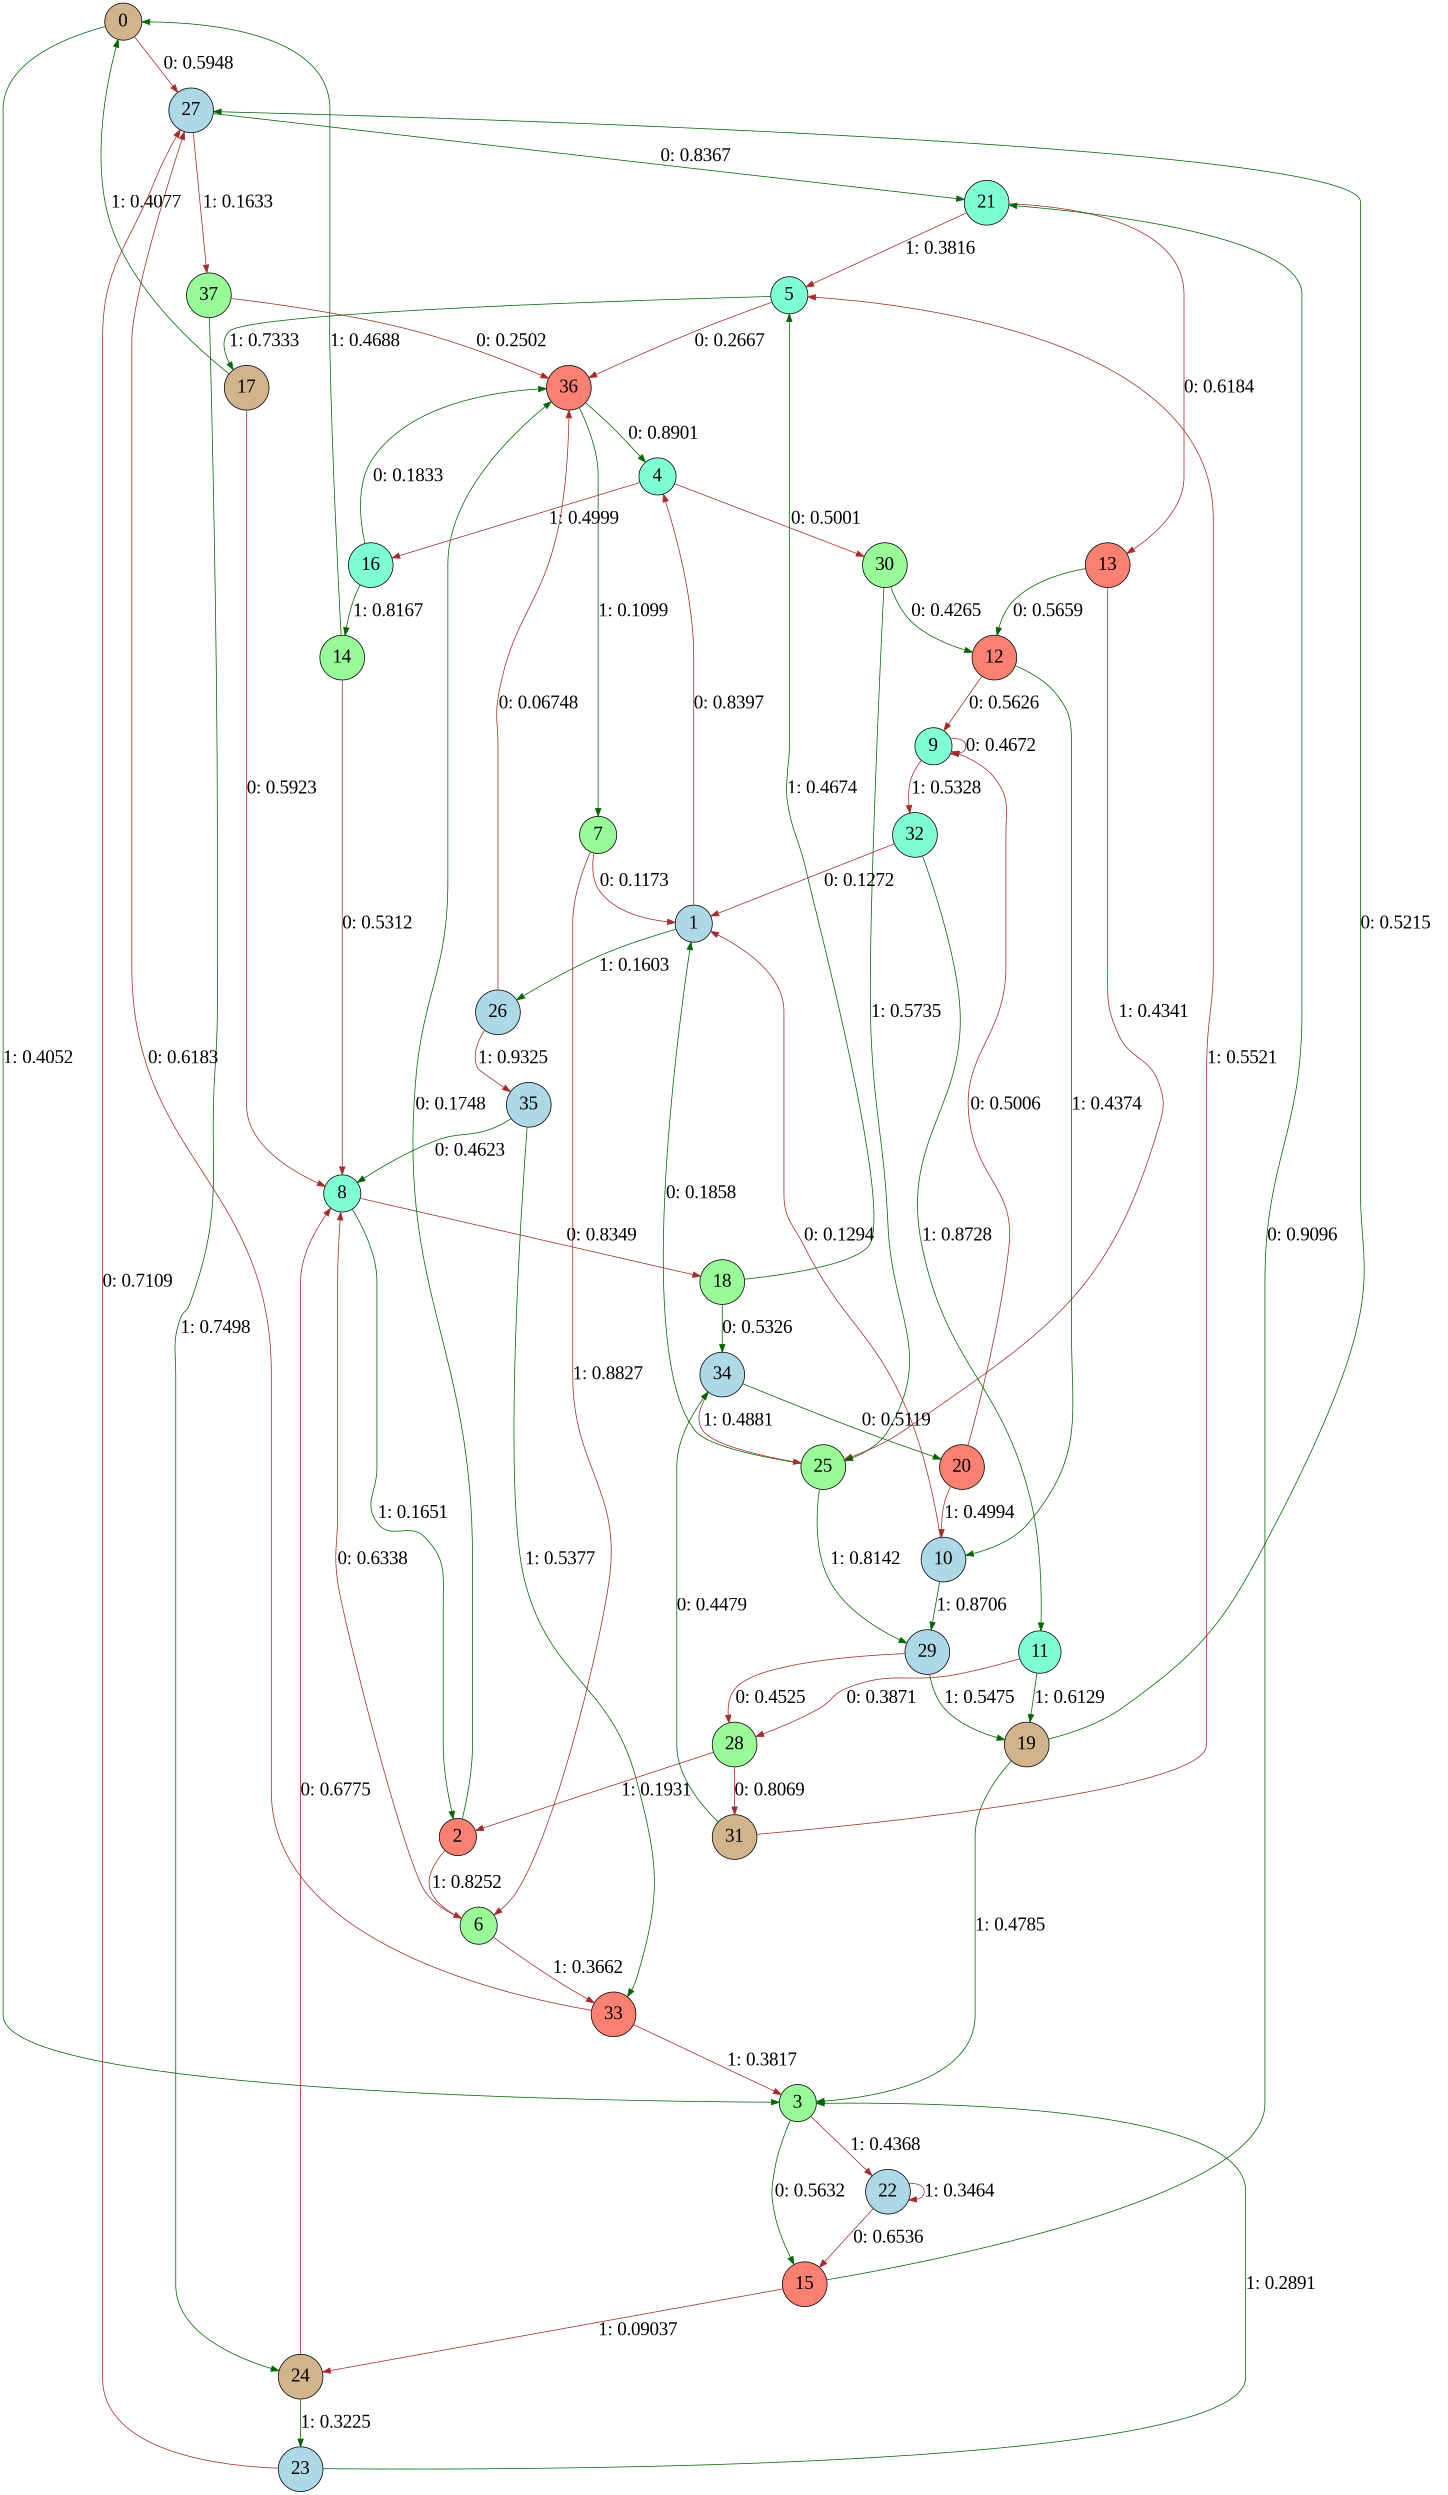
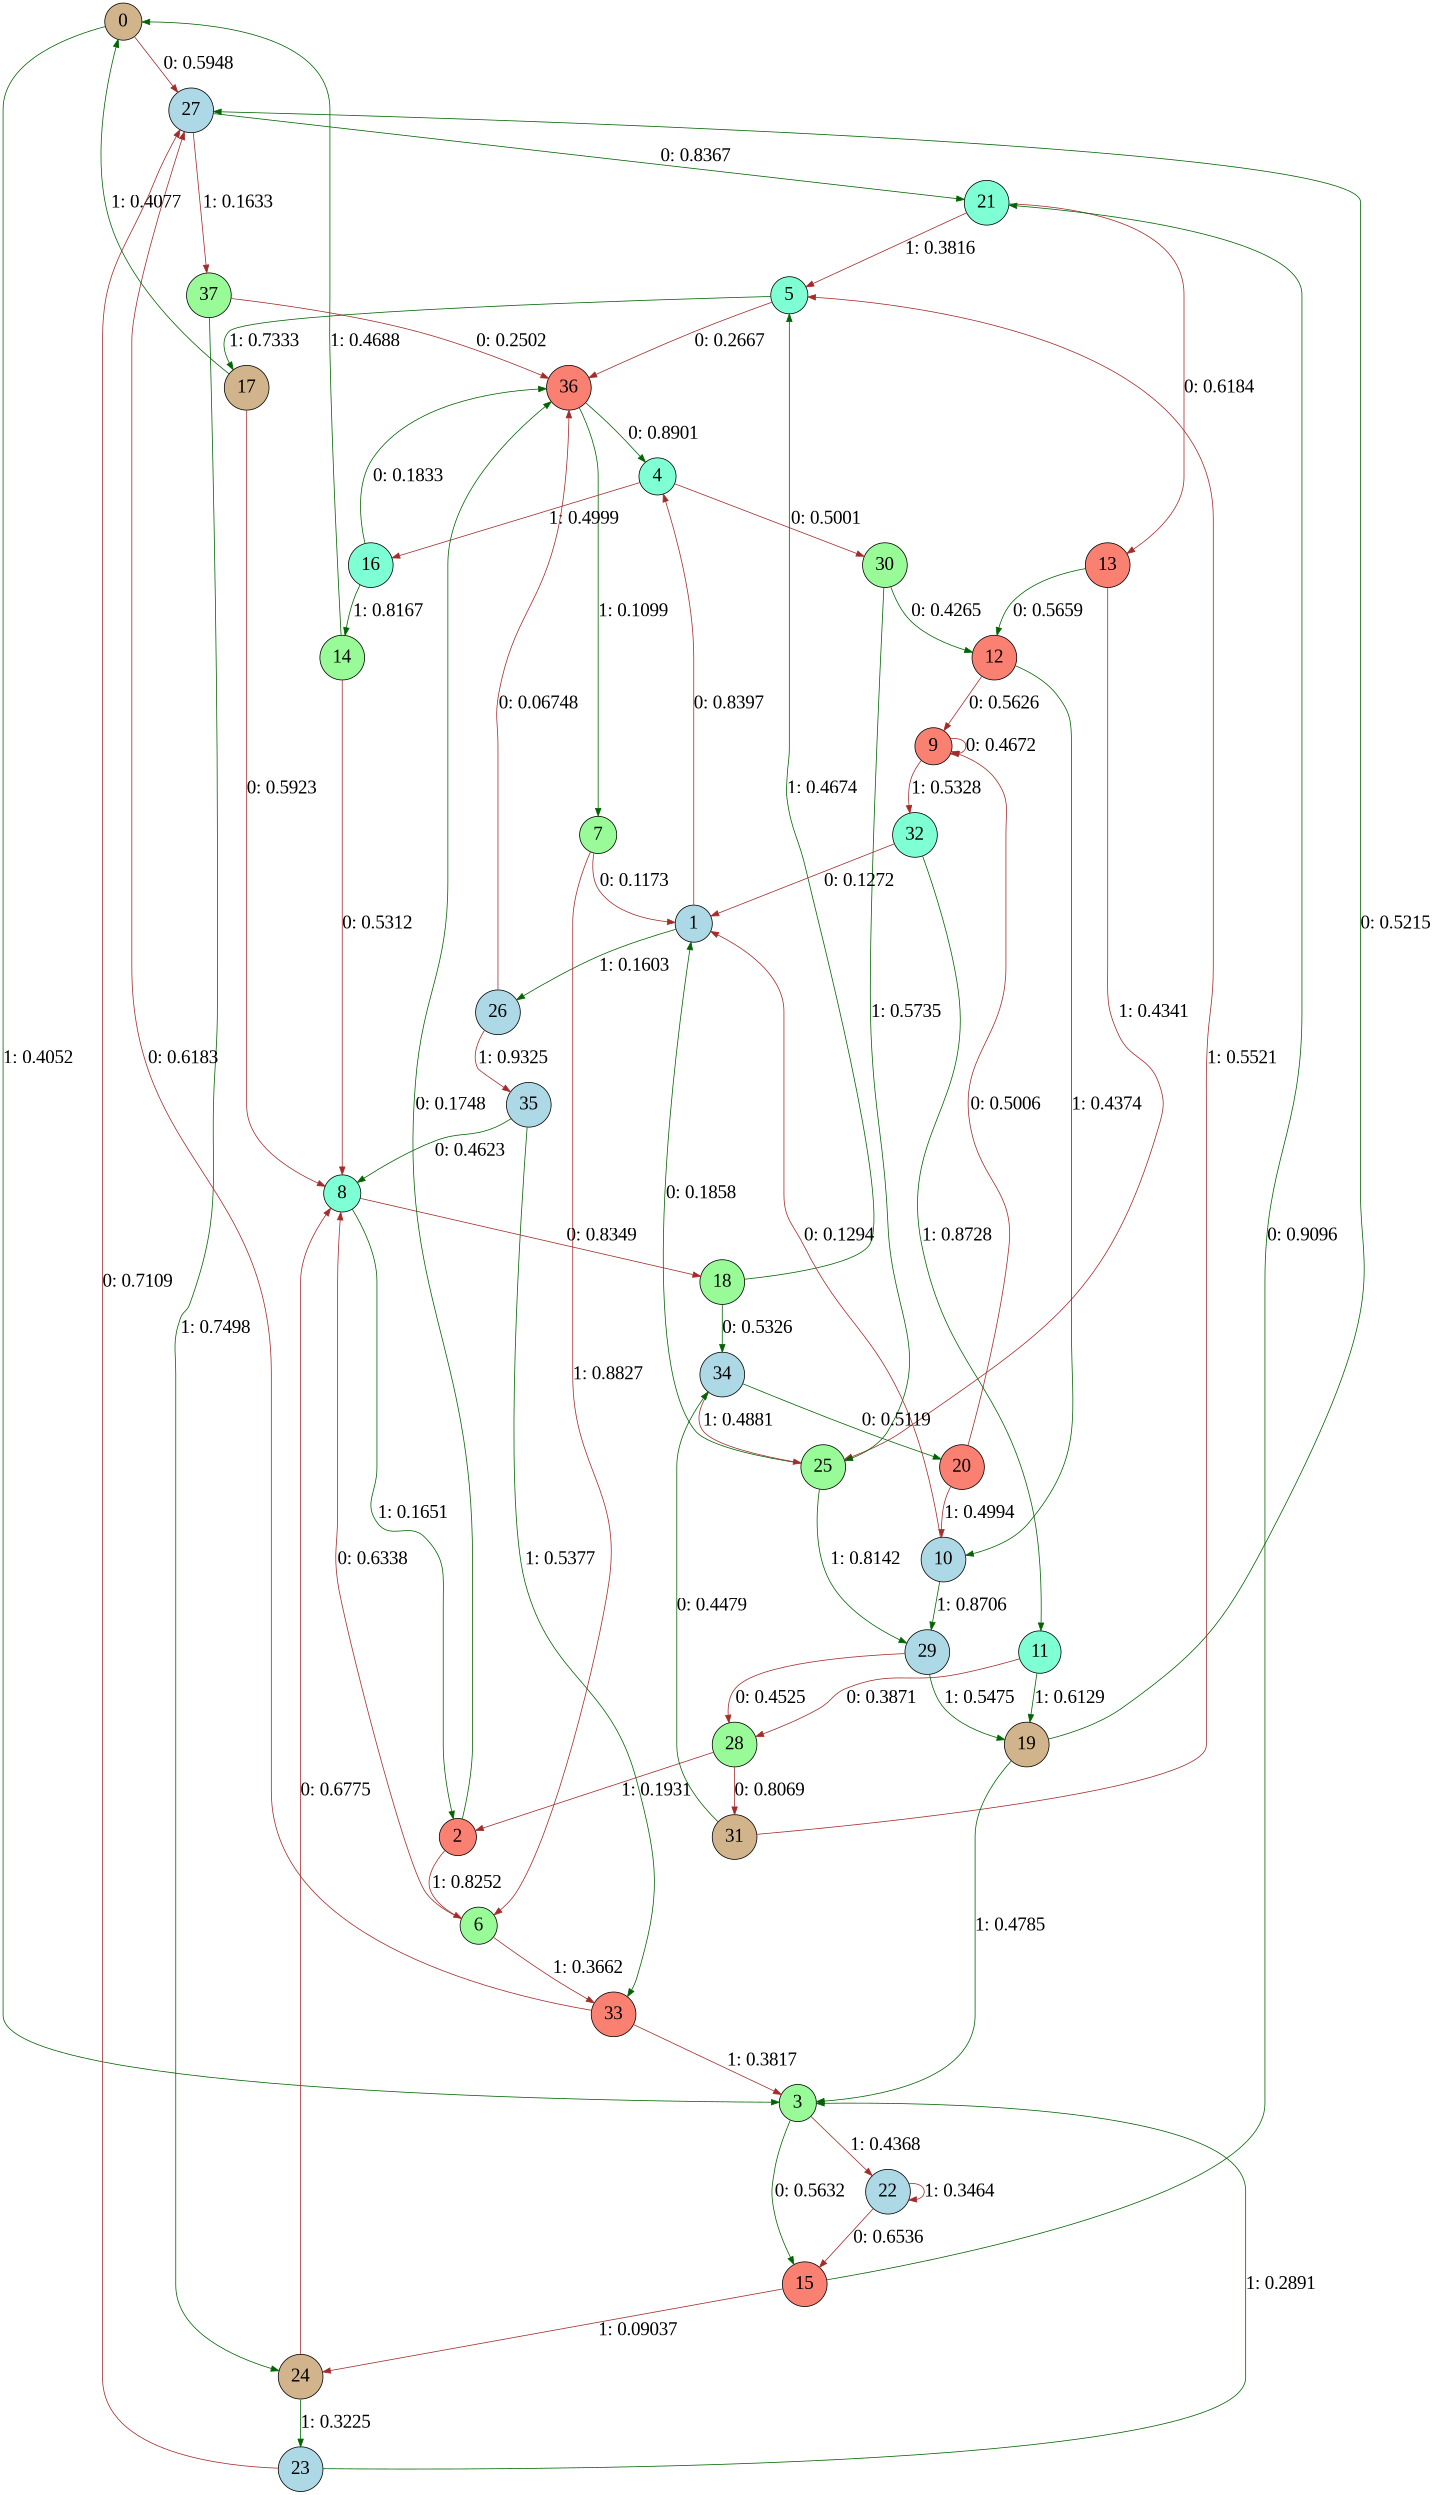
(933, 746) -> (933, 746)
